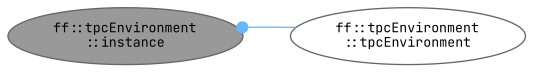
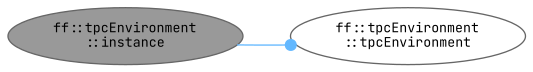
(272, 27) -> (261, 45)
